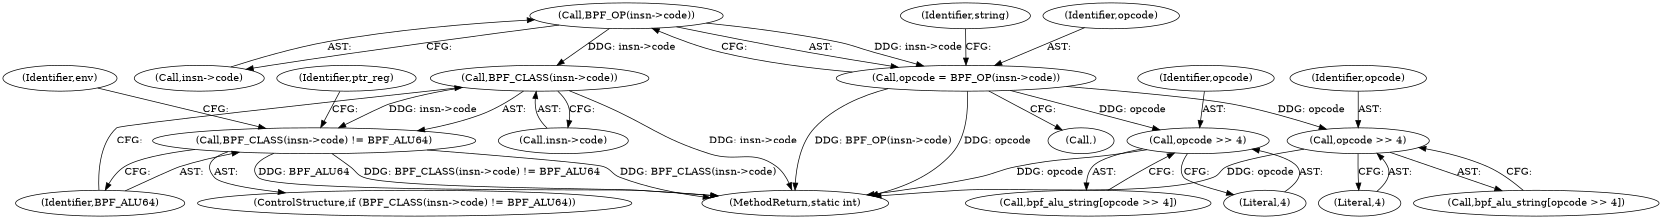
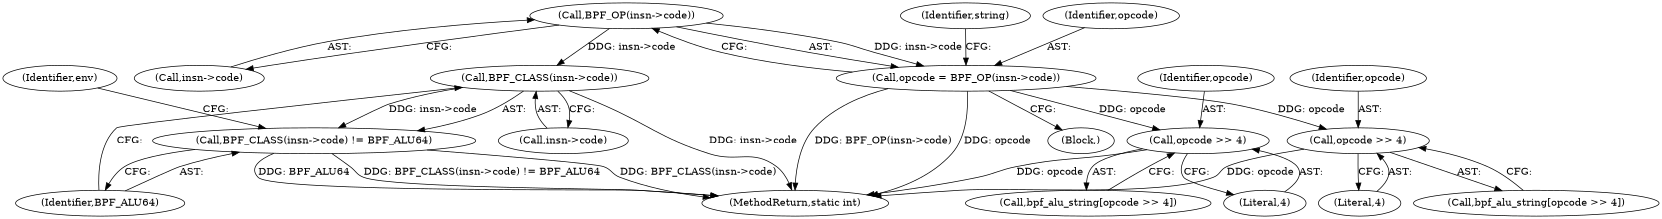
(346, 78) -> none
(1081, 141) -> (1081, 141)
(415, 203) -> none
